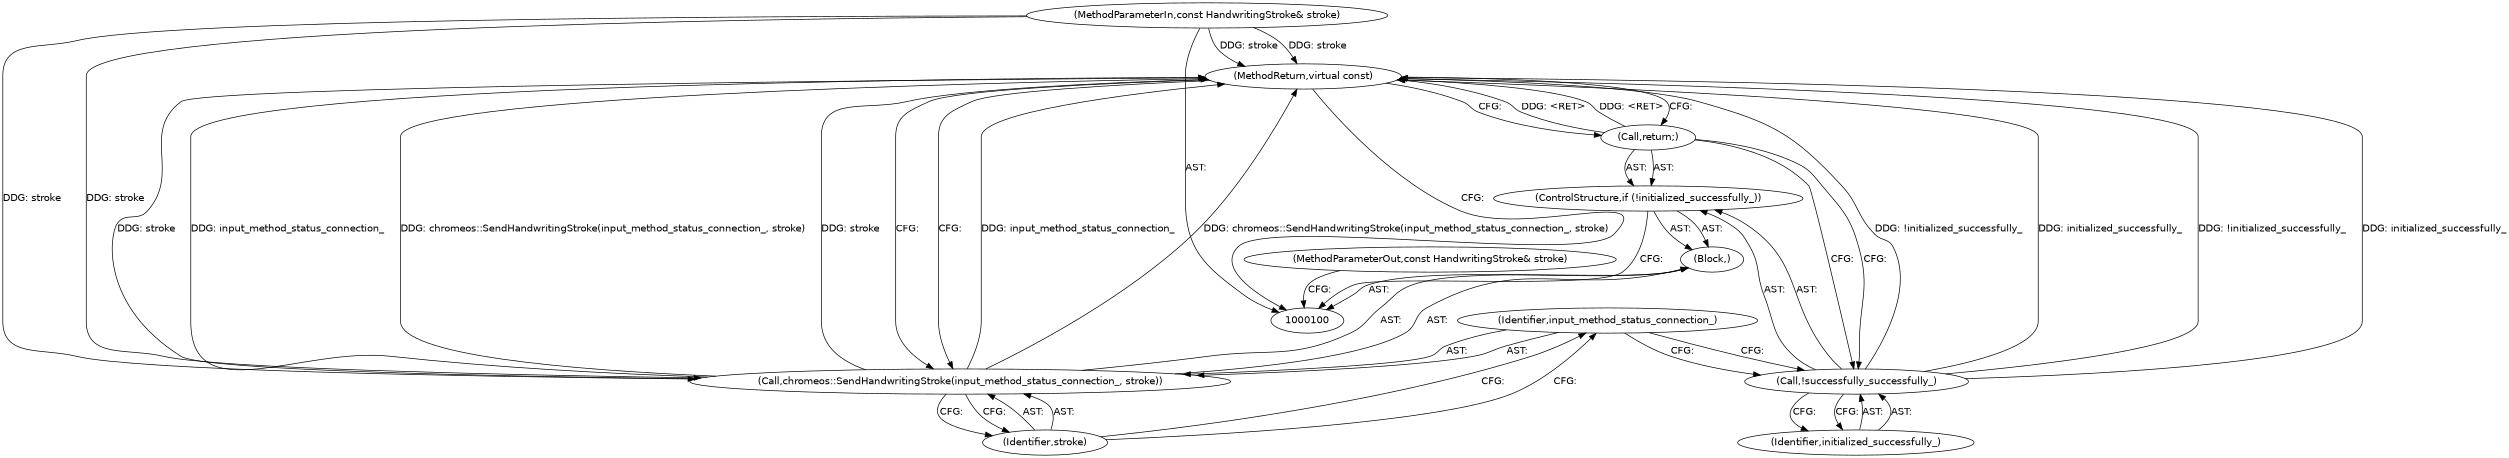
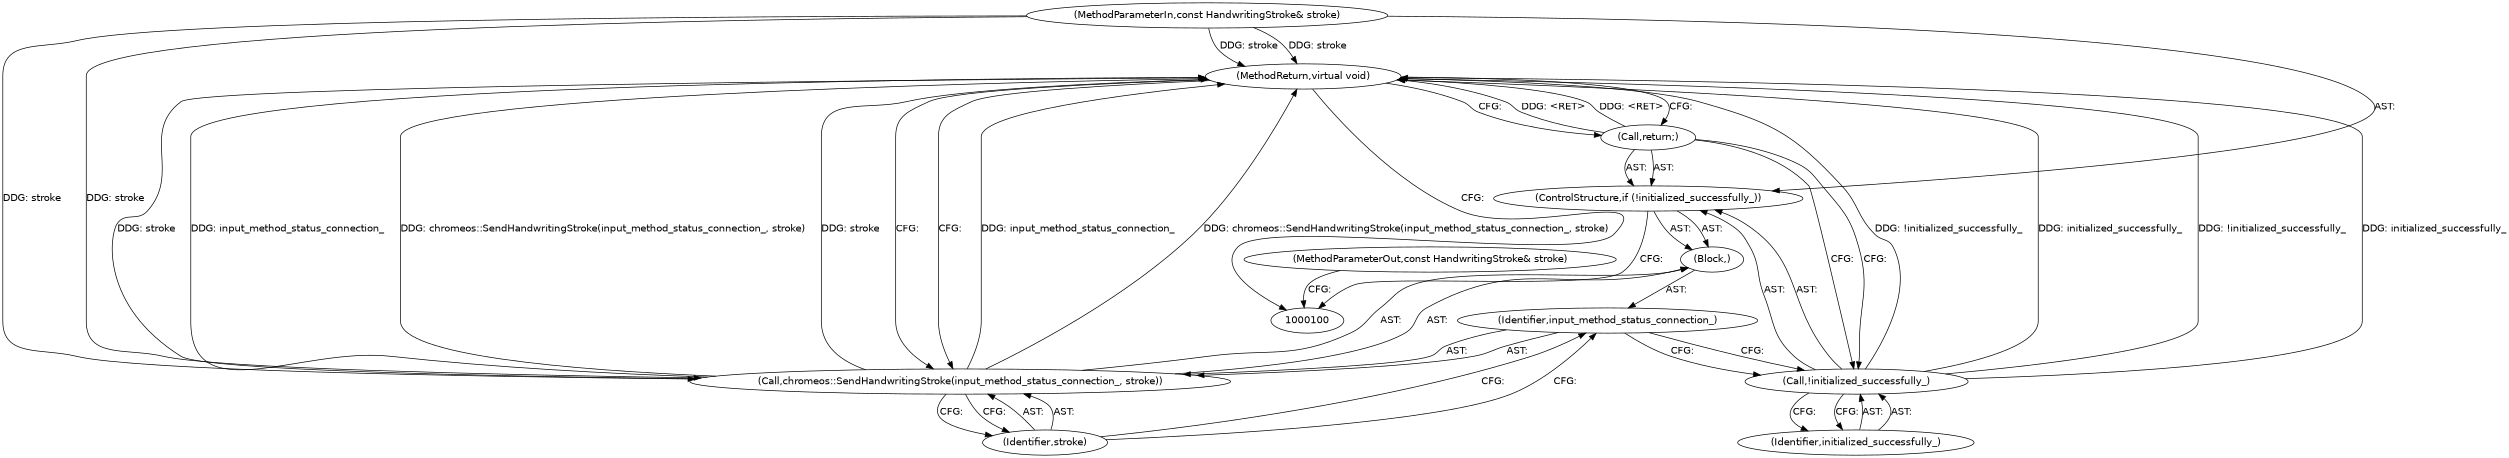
(1303, 76) -> (1303, 76)
(1185, 188) -> (2188, 53)
(1426, 276) -> (1665, 287)
(1857, 382) -> (1857, 382)
